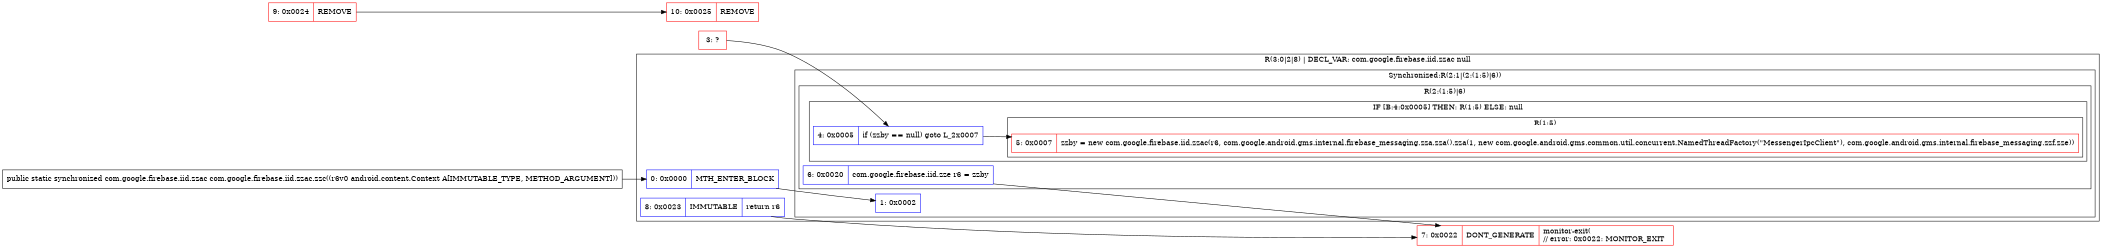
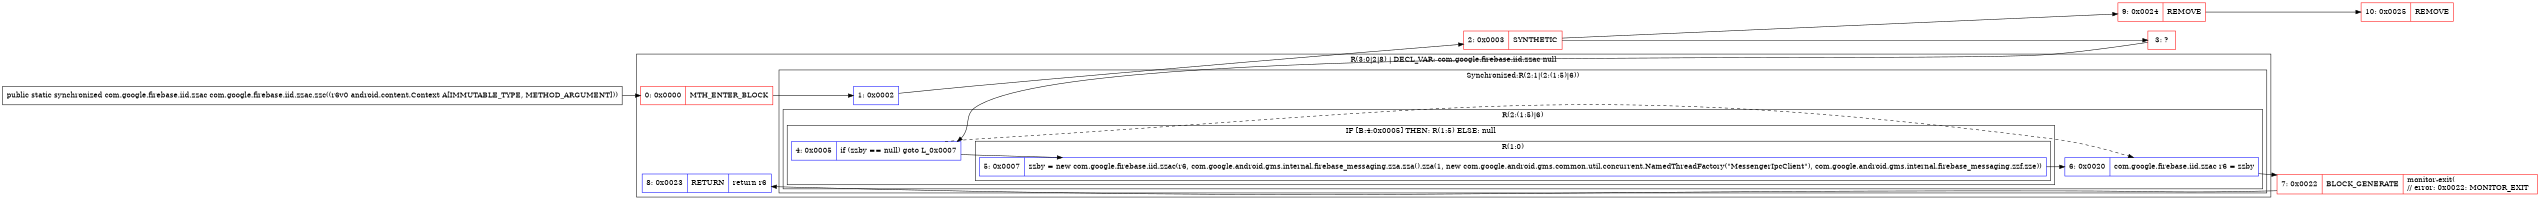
none -> (1513, 40)
none -> (1538, 106)
(1545, 124) -> (1513, 147)
(921, 135) -> (899, 151)
(1545, 143) -> (1513, 167)
none -> (2053, 167)
(921, 175) -> (2184, 167)
(713, 179) -> (707, 96)
(714, 207) -> (708, 183)
(1091, 234) -> (1527, 193)
(1501, 235) -> (2363, 184)
